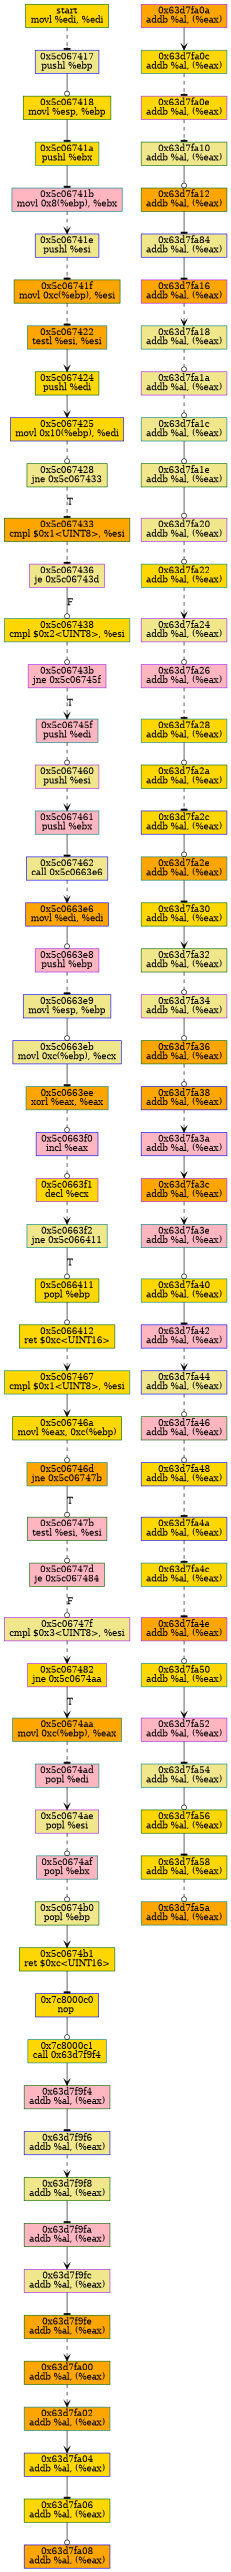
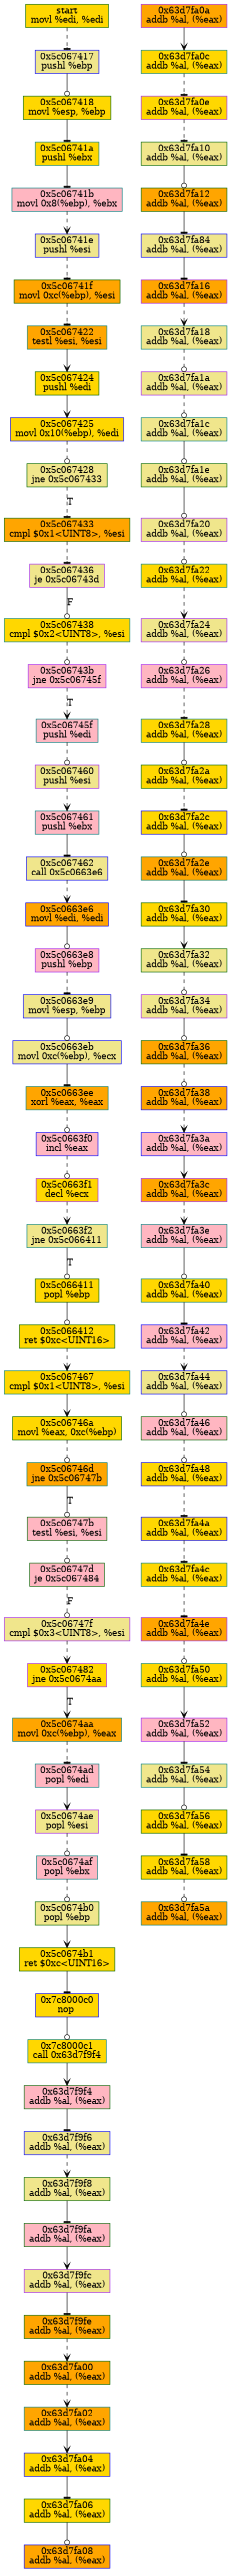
(184, 1403) -> (184, 1403)
